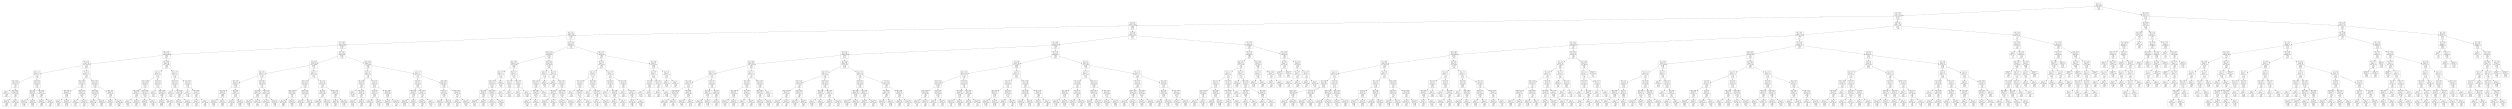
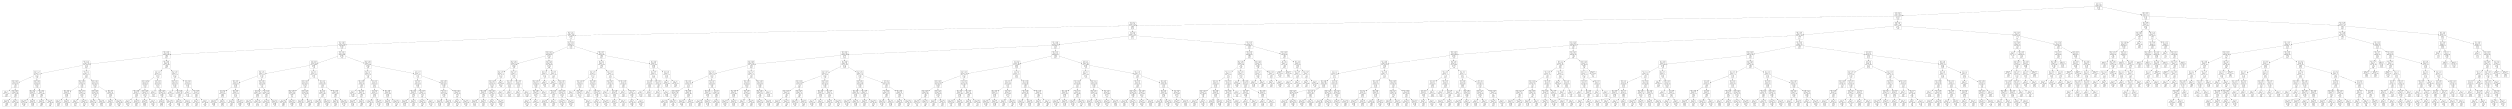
(1842, 94) -> none
(579, 103) -> none
